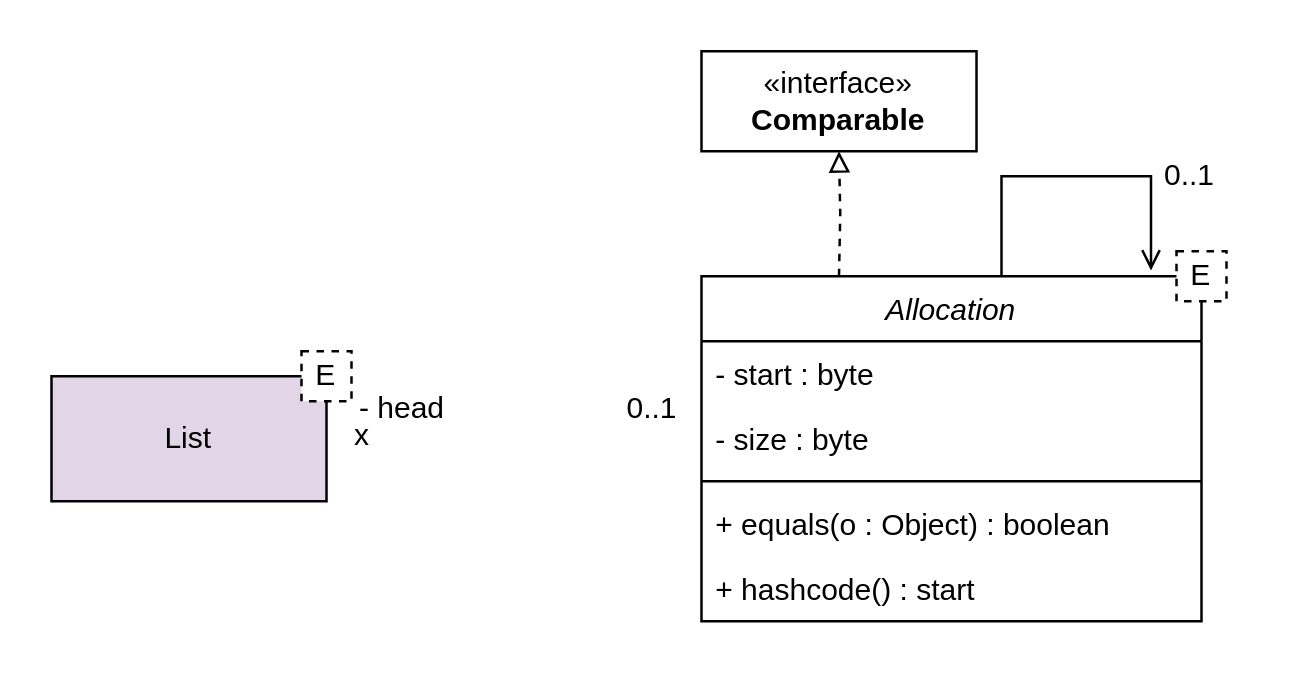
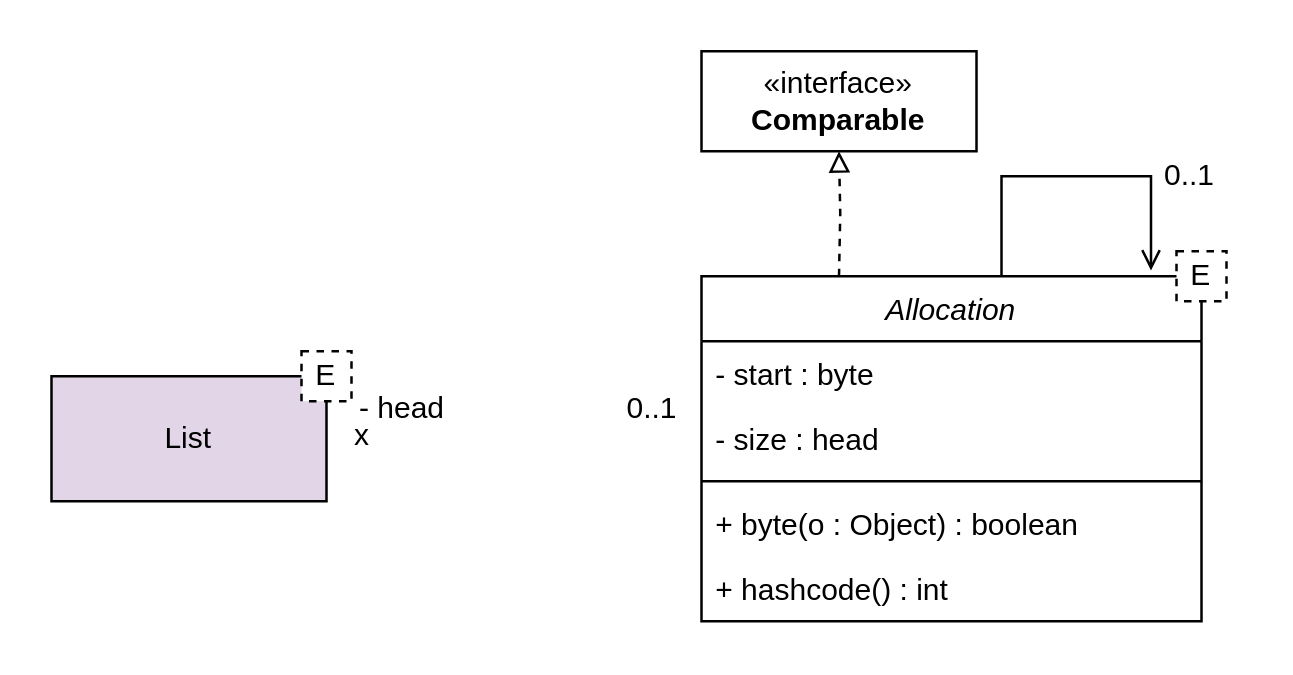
(805, 440) -> (805, 440)
(932, 525) -> (919, 525)
(867, 590) -> (847, 590)
